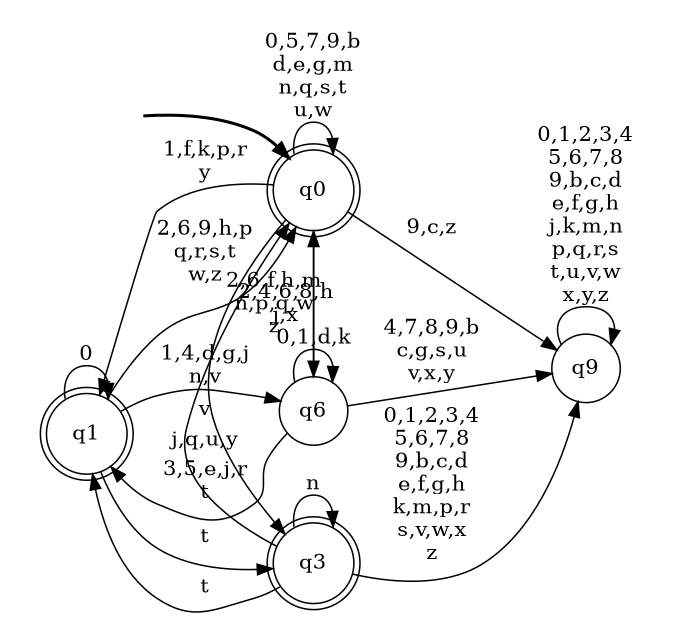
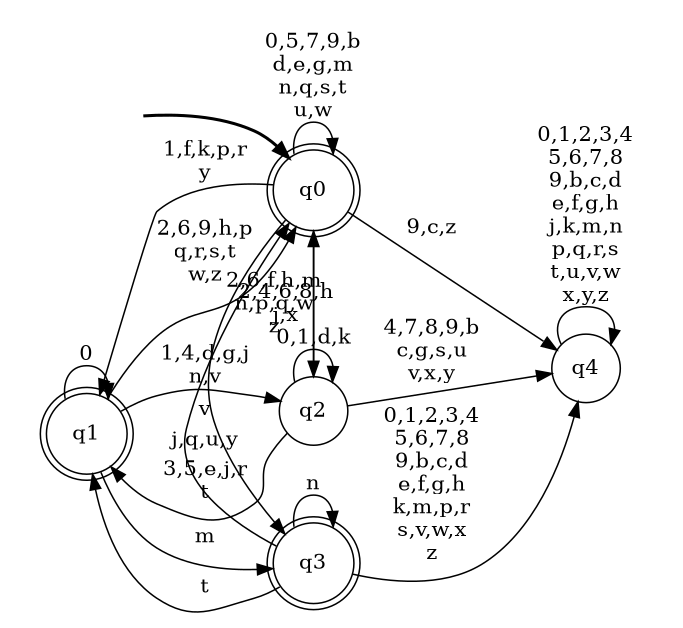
(586, 368) -> (586, 368)
(314, 411) -> (314, 411)
(206, 537) -> (206, 537)
